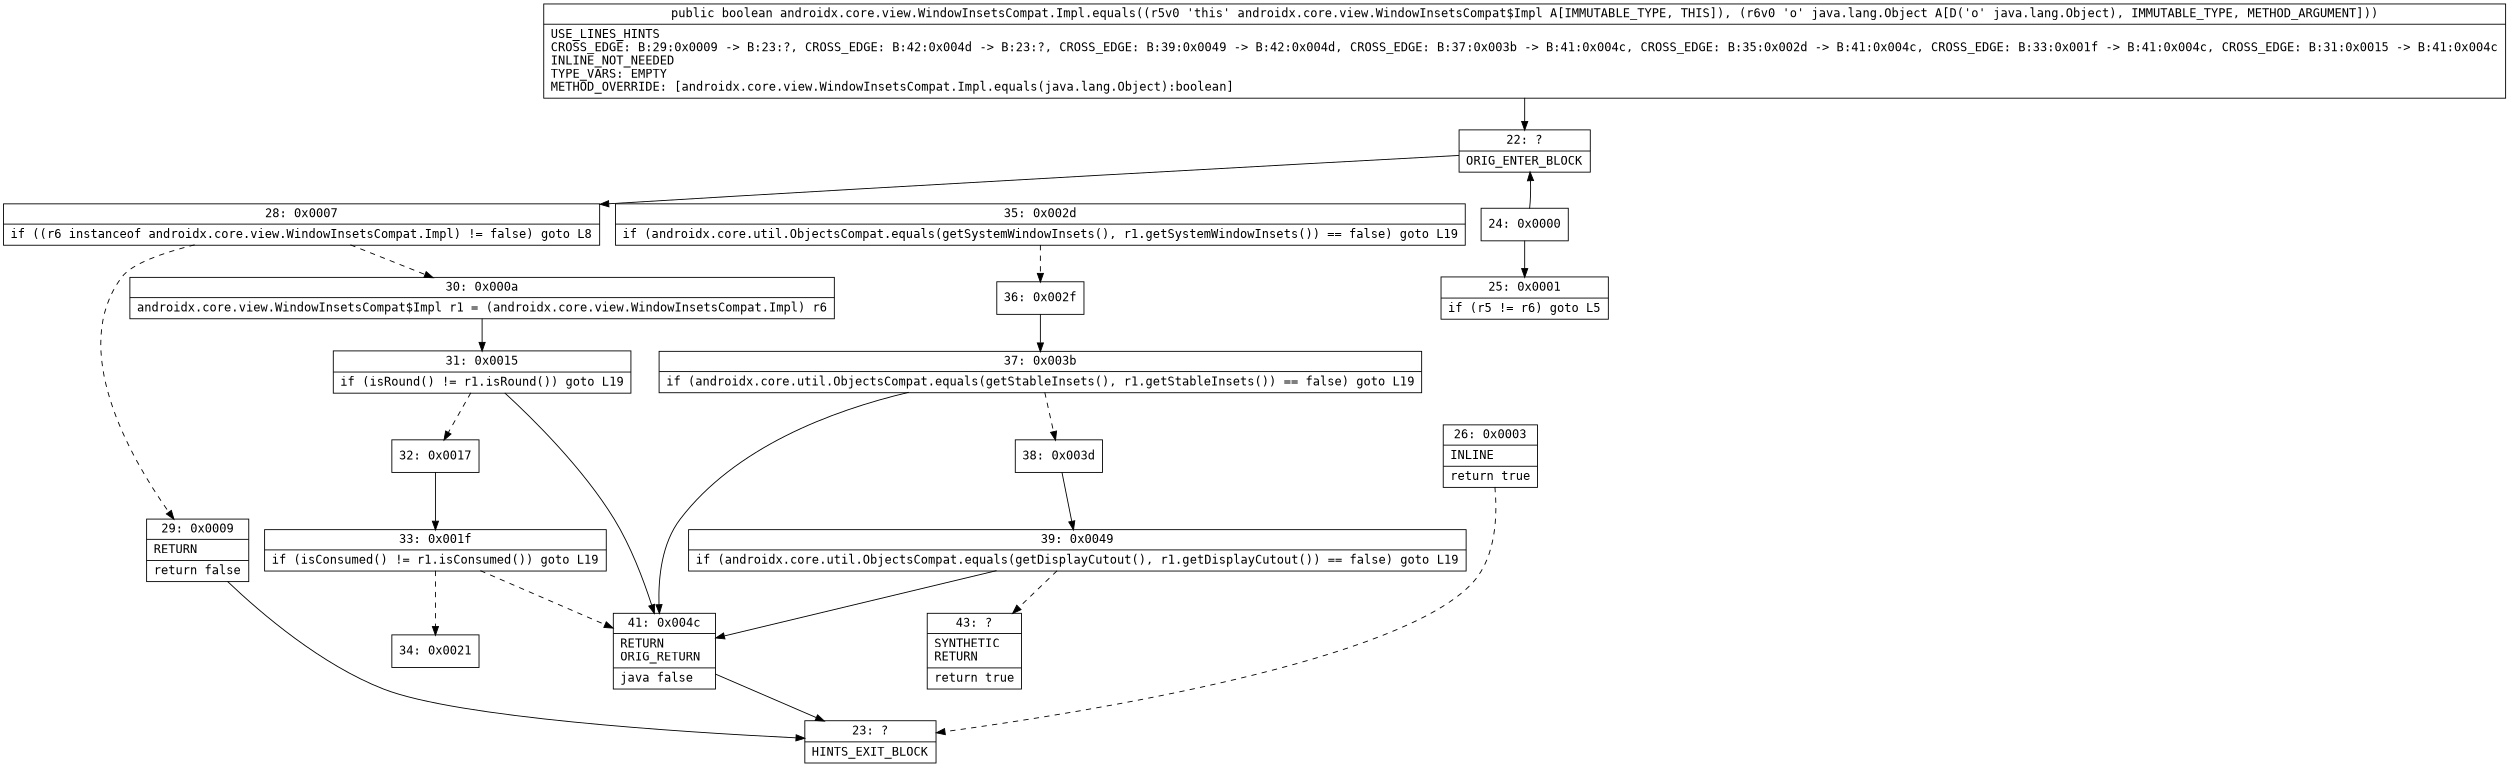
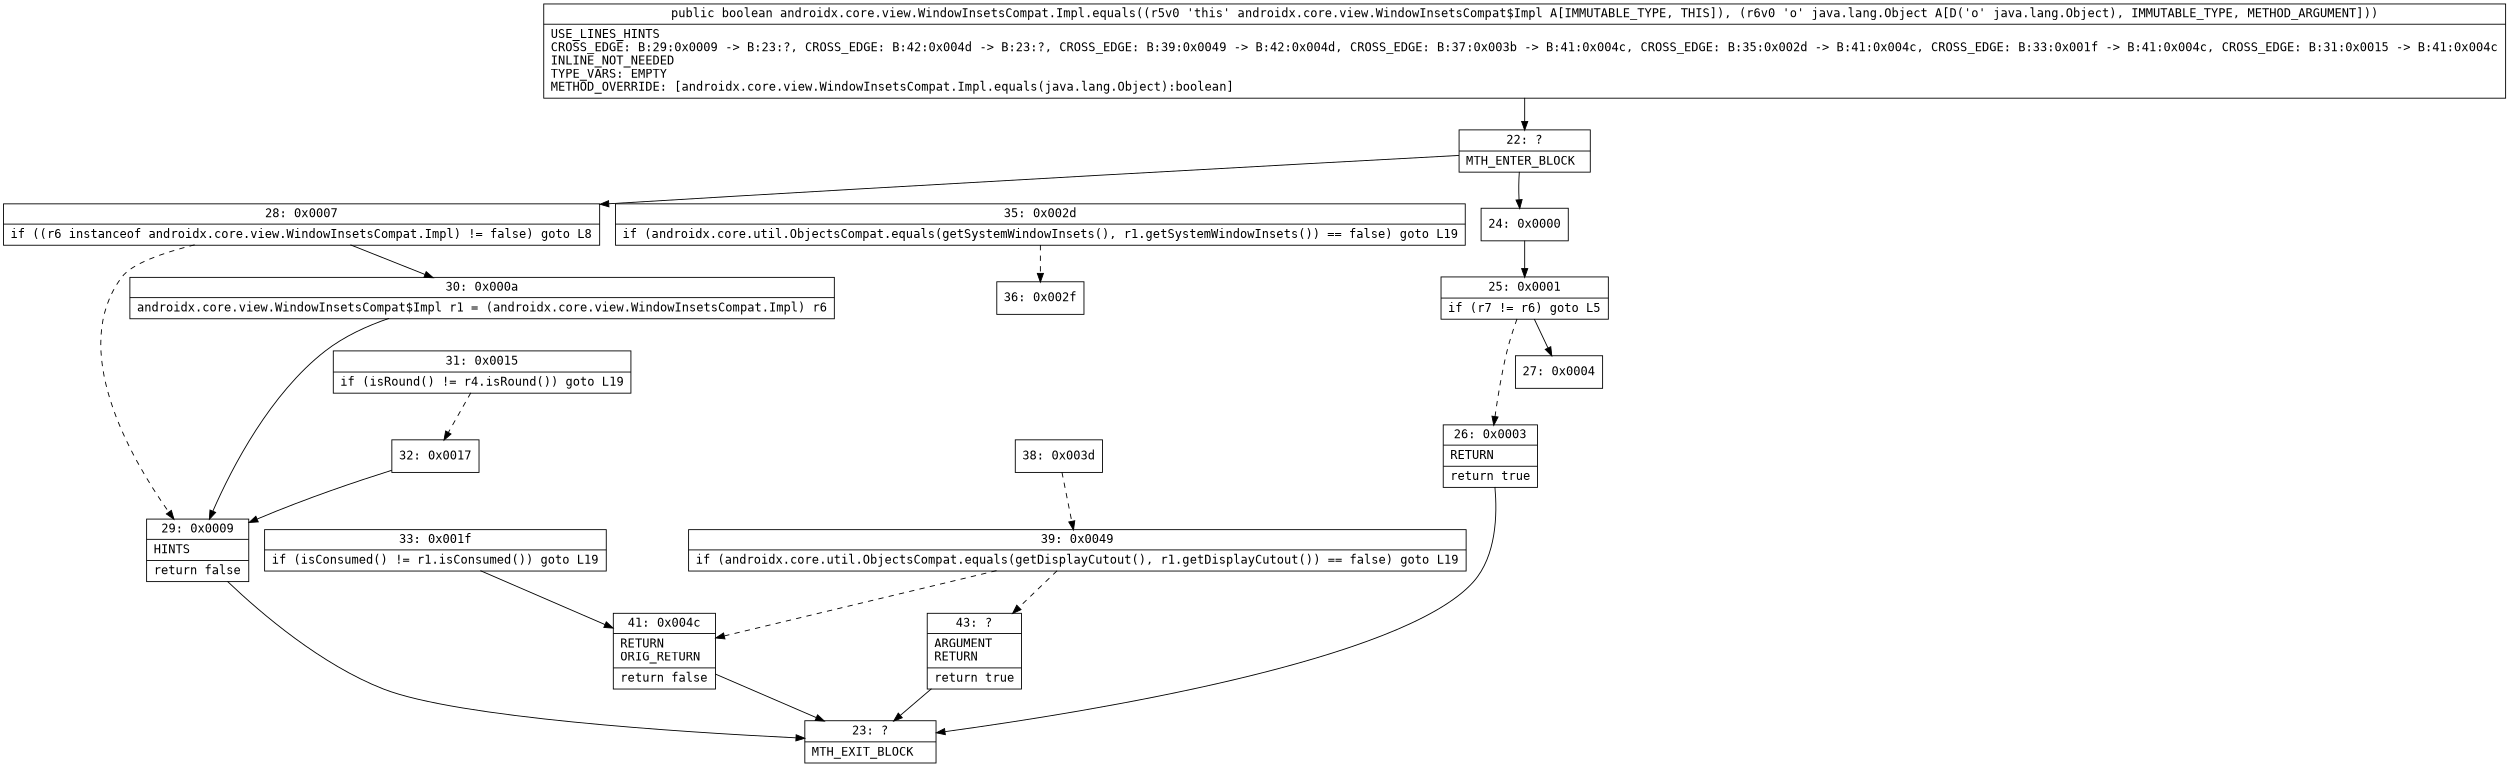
(1525, 161) -> (1521, 161)
(1531, 195) -> (1519, 186)
(388, 260) -> (388, 260)
(1525, 308) -> (1525, 308)
(482, 330) -> (281, 395)
none -> (1503, 367)
(1040, 372) -> none
none -> (1559, 372)
(482, 382) -> (482, 382)
(1472, 455) -> (1472, 455)
(593, 489) -> none
(435, 497) -> (324, 493)
(1067, 497) -> (1067, 497)
(176, 549) -> (172, 549)
(543, 598) -> (543, 598)
(861, 603) -> (861, 603)
(967, 644) -> (964, 644)
(435, 651) -> none
(1267, 671) -> (1267, 671)
(657, 678) -> (664, 678)
none -> (916, 702)
(870, 752) -> (863, 752)
